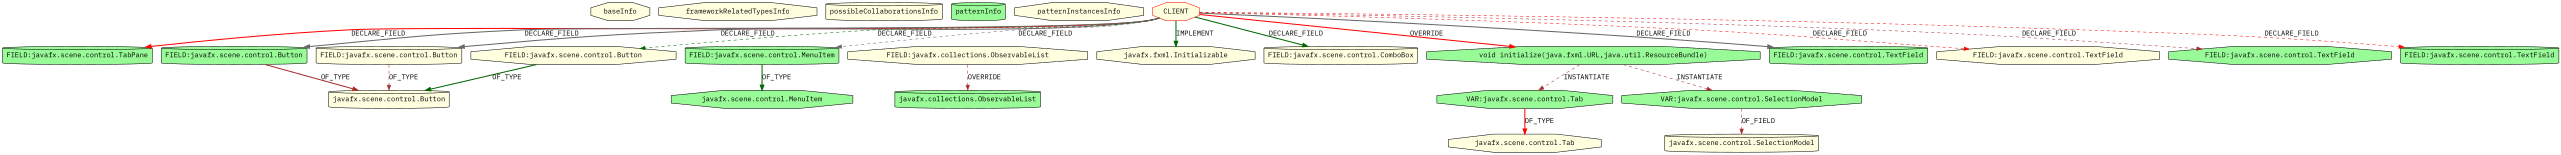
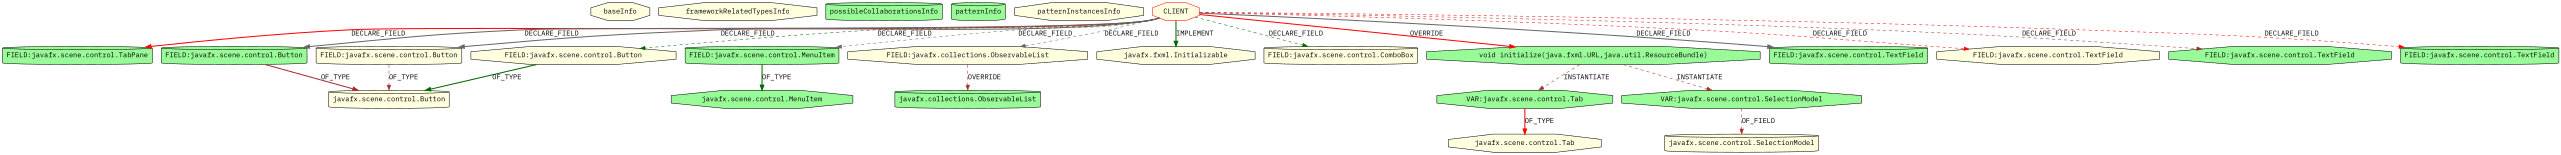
(884, 12) -> (884, 12)
(1249, 31) -> (1249, 31)
none -> (1092, 33)
